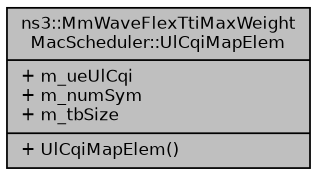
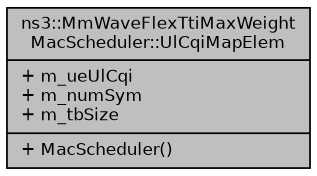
(100, 150) -> (98, 150)
